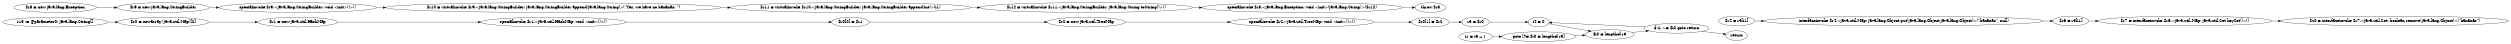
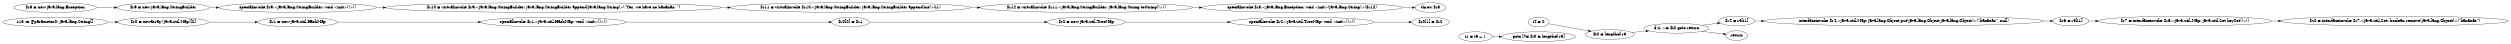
(1476, 22) -> none
(1599, 25) -> (1710, 24)
(1579, 35) -> none
